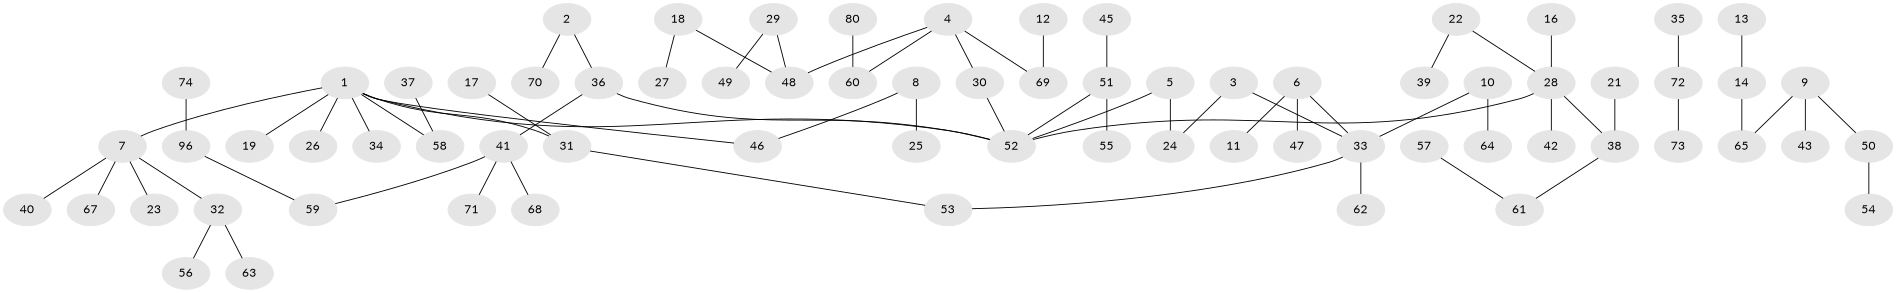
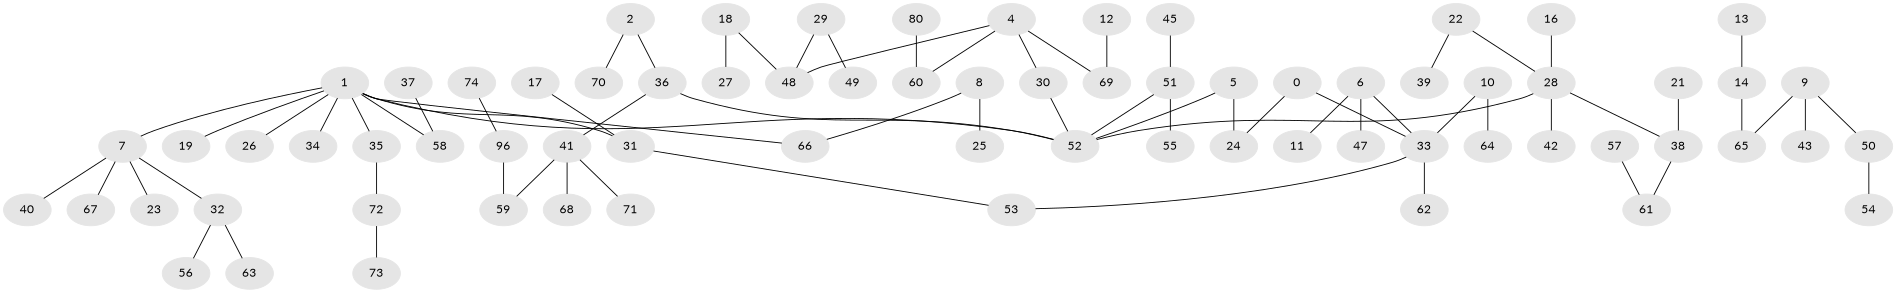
(1234, 83) -> (1297, 83)
none -> (361, 115)
(758, 146) -> (805, 146)
